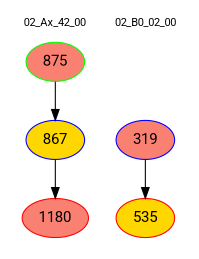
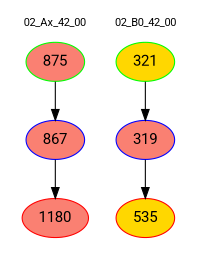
(146, 23) -> (146, 23)
none -> (145, 62)
(55, 140) -> (55, 140)
